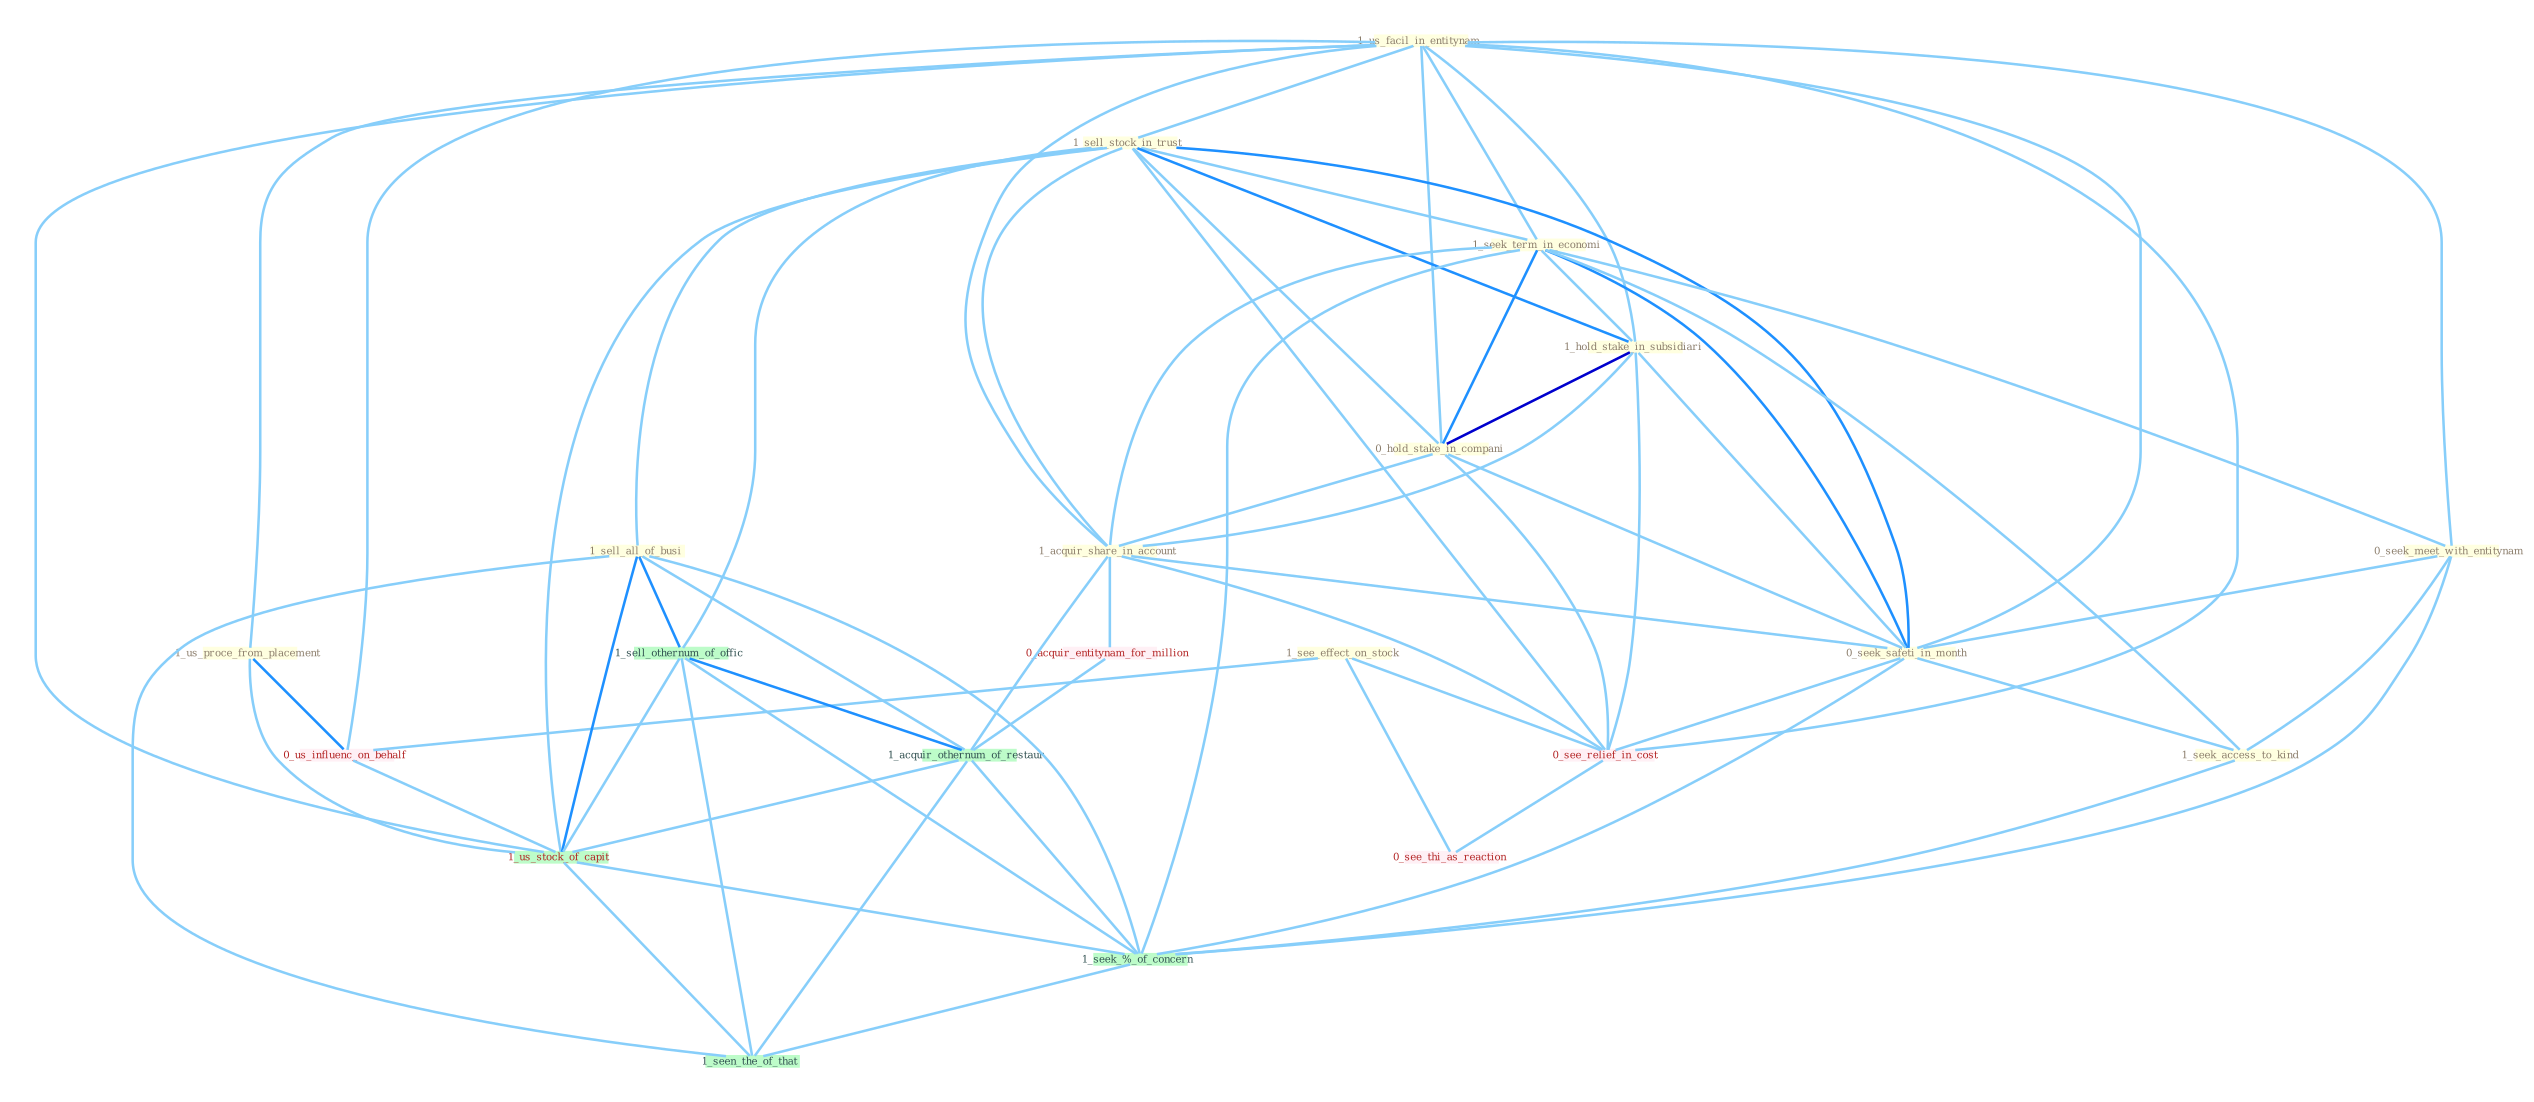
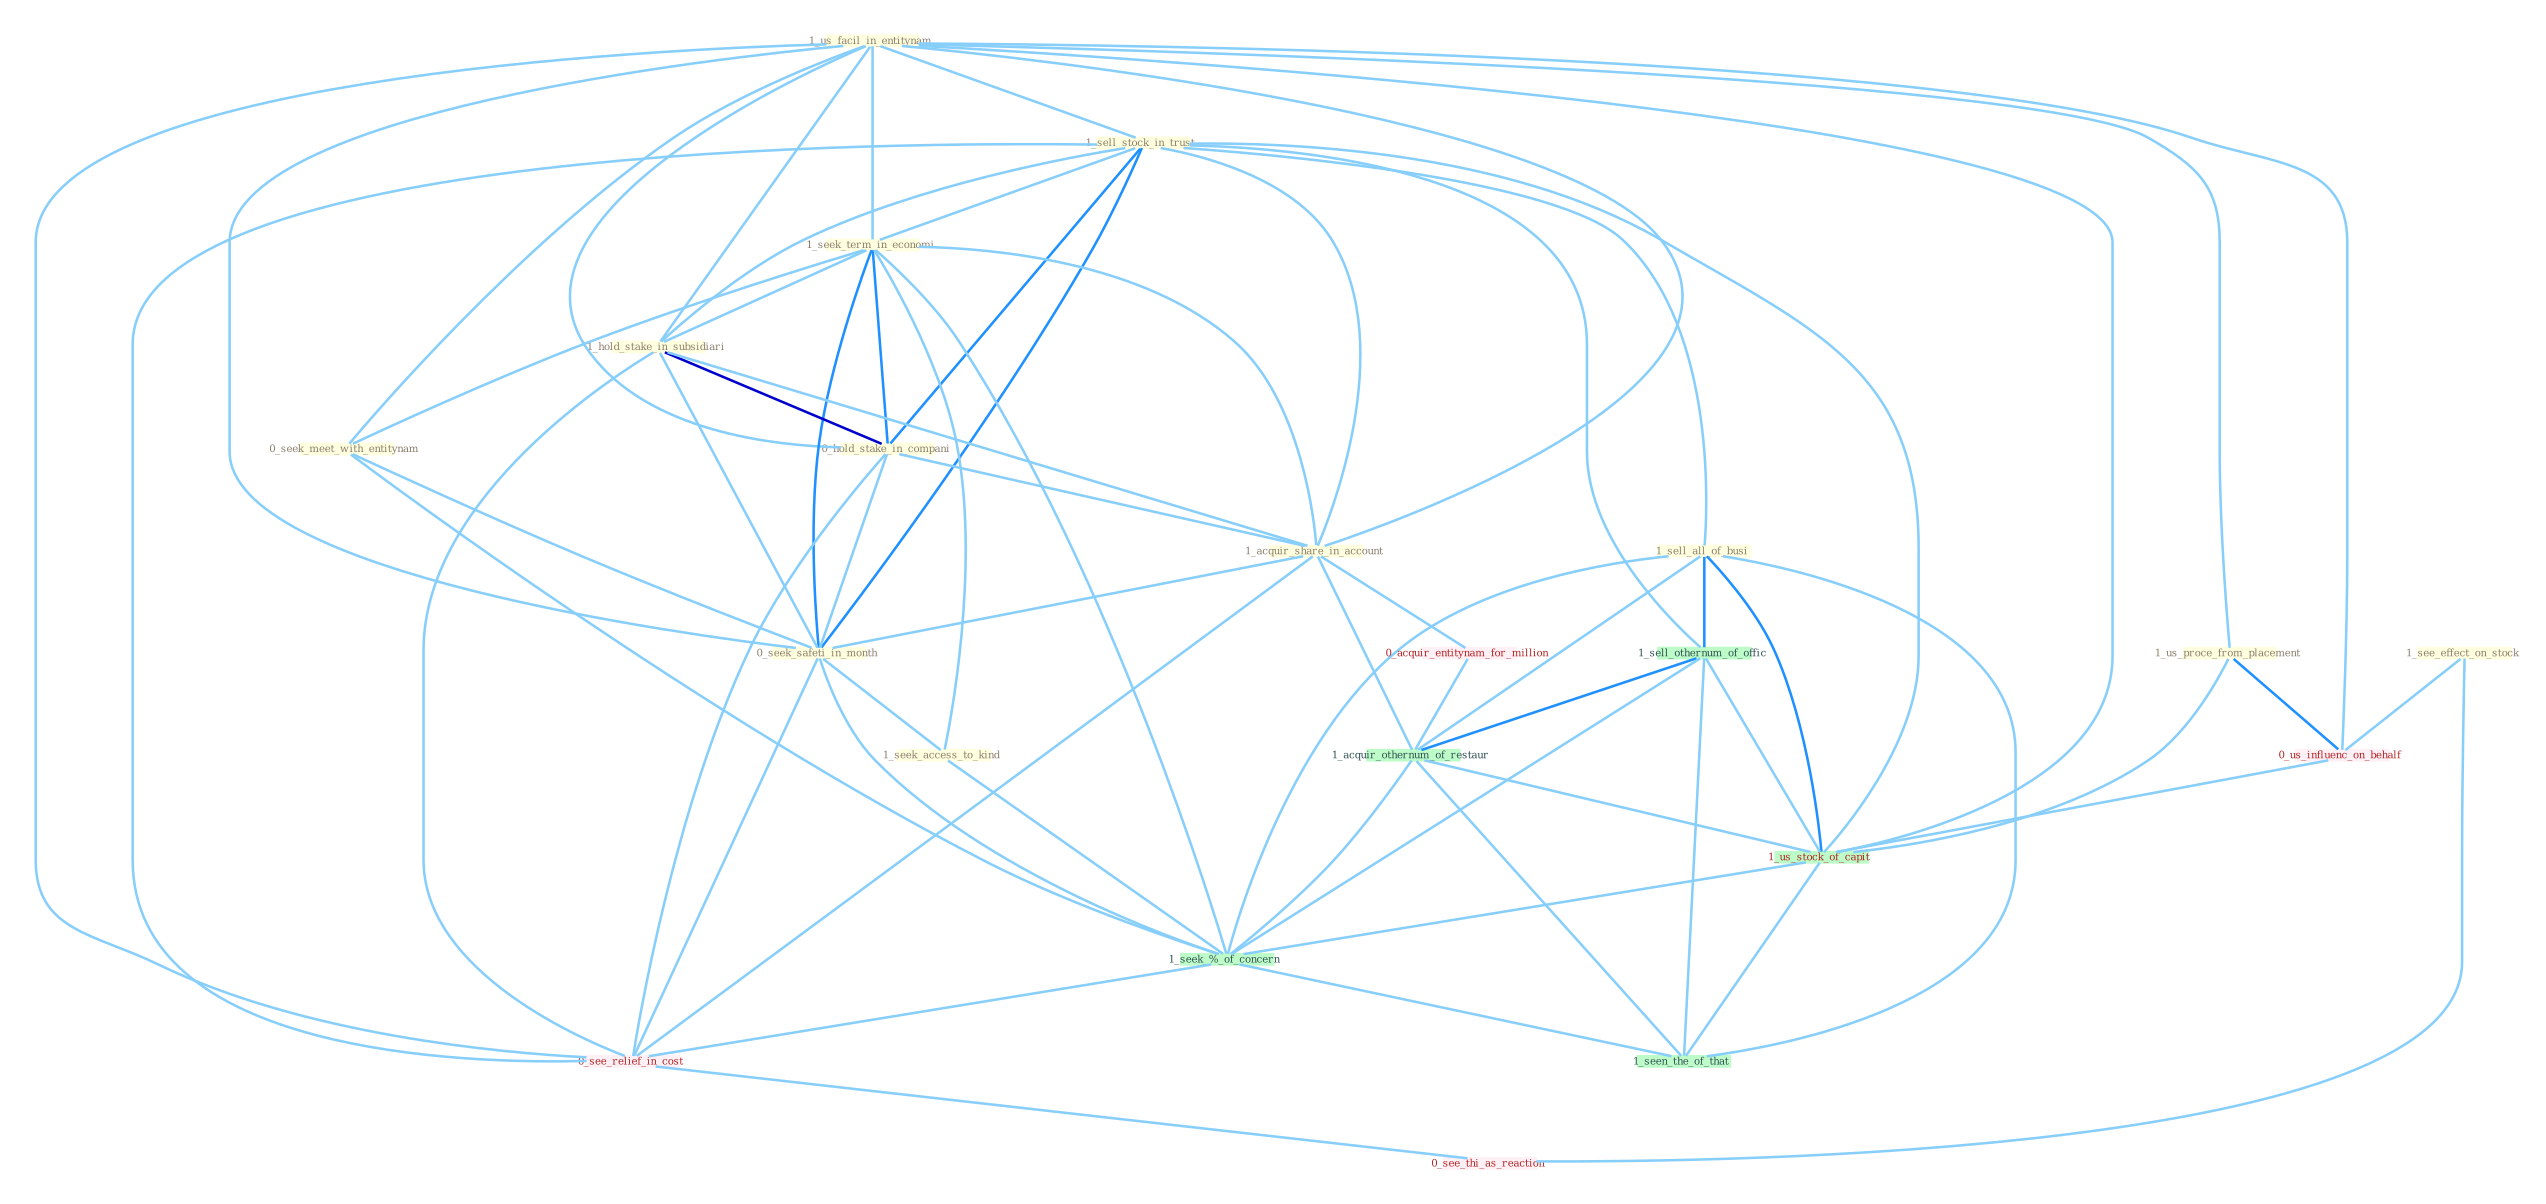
(1371, 240) -> (890, 205)
(1294, 304) -> (1015, 296)
(2361, 667) -> none
(1476, 704) -> (930, 1010)
